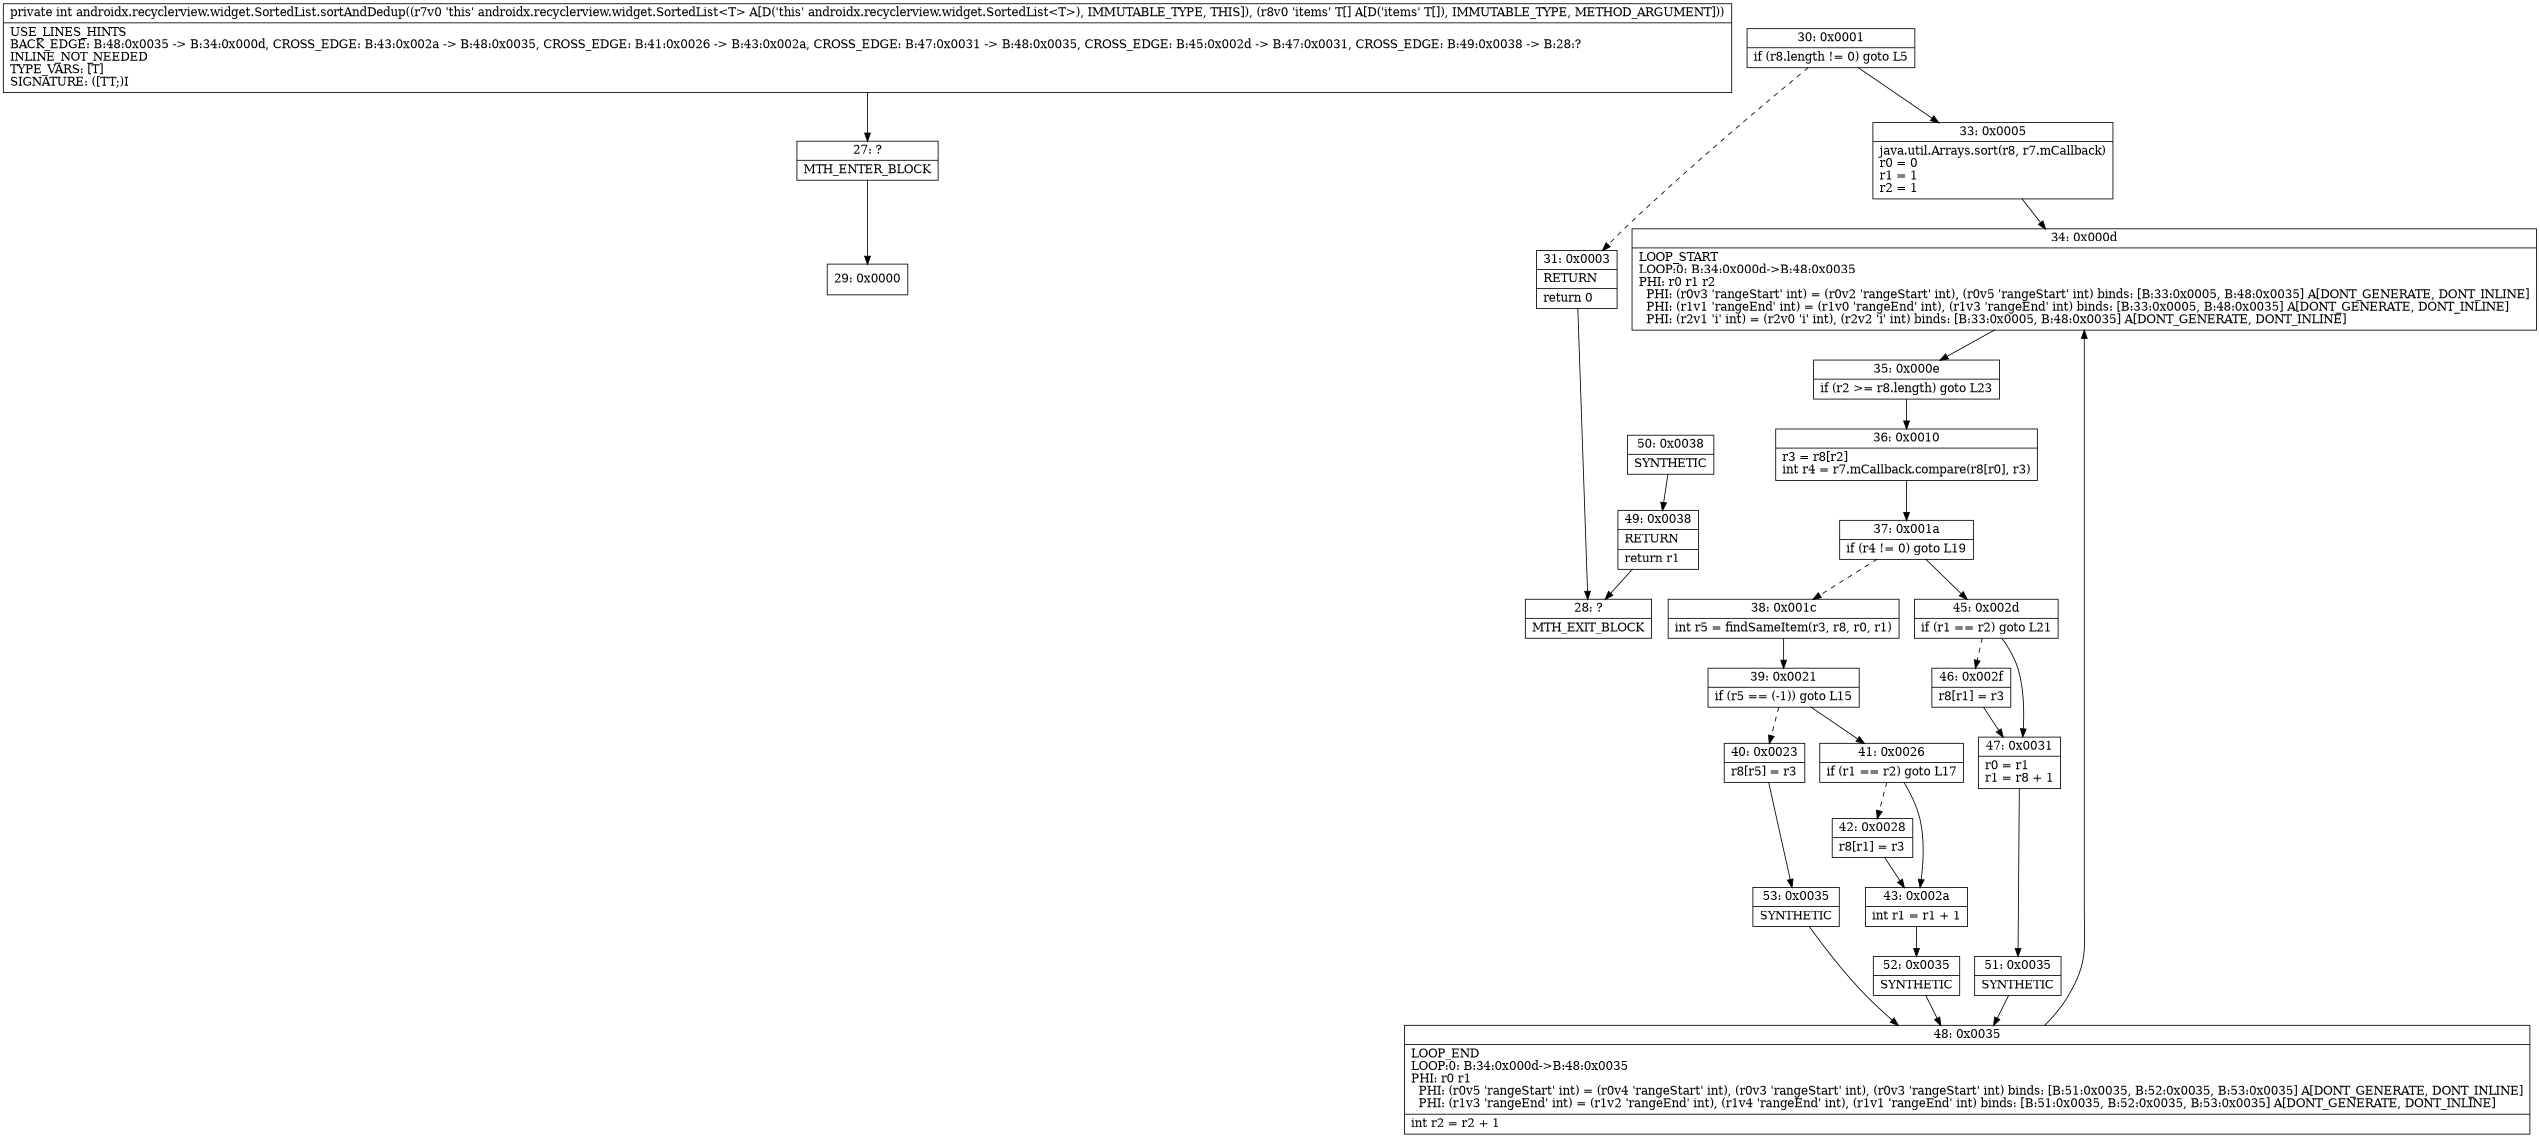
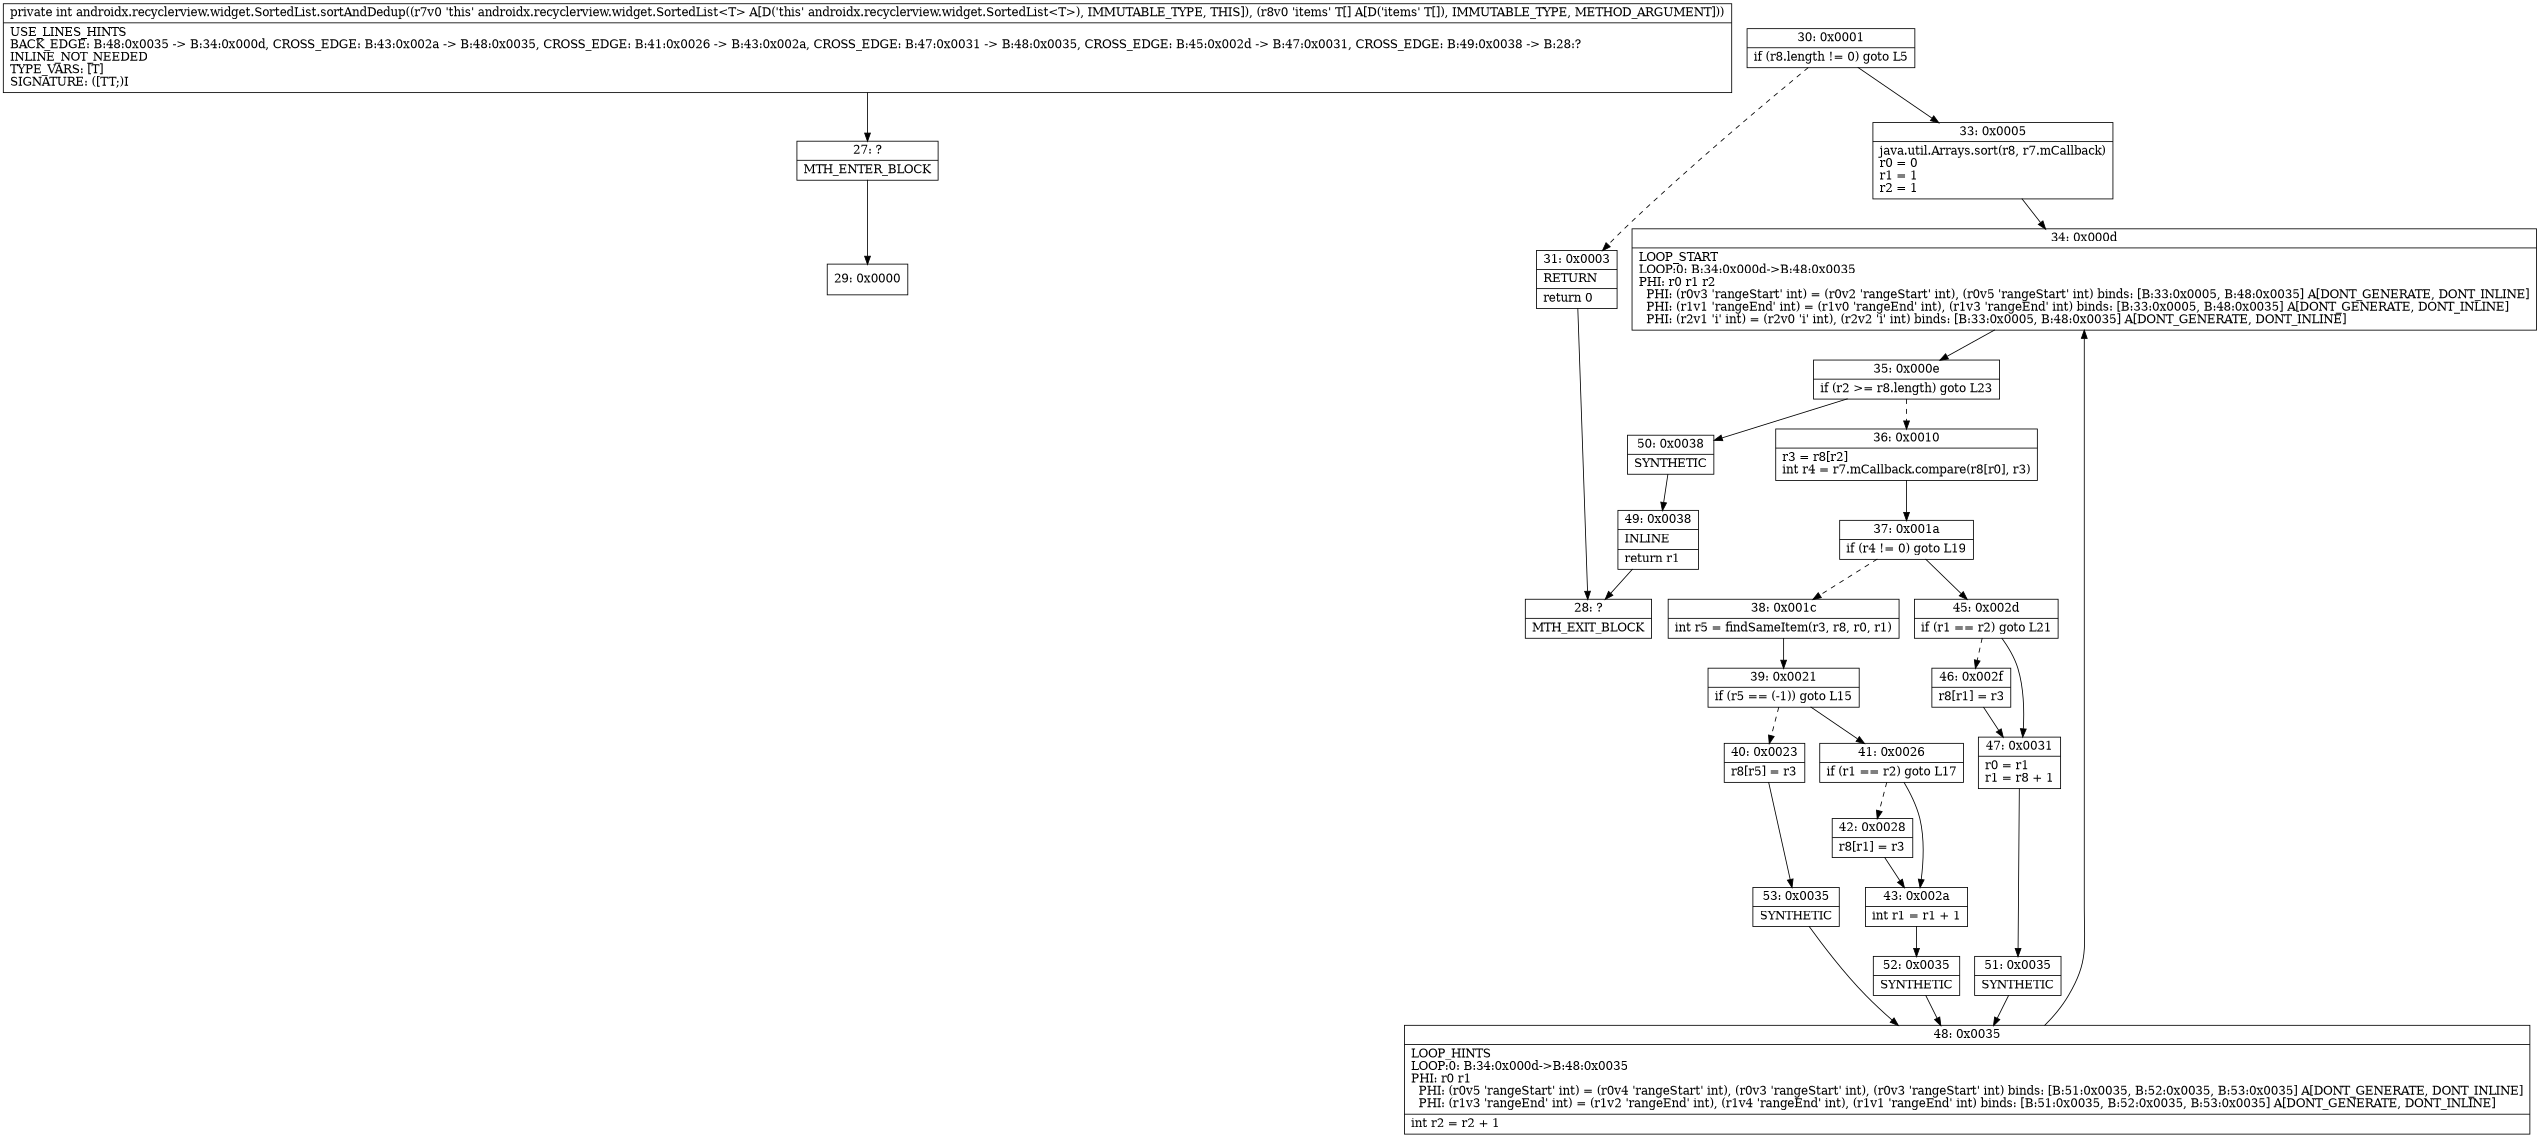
(1907, 410) -> (1907, 410)
none -> (1785, 418)
(1652, 539) -> (1647, 539)
(1445, 1054) -> (1451, 1054)
